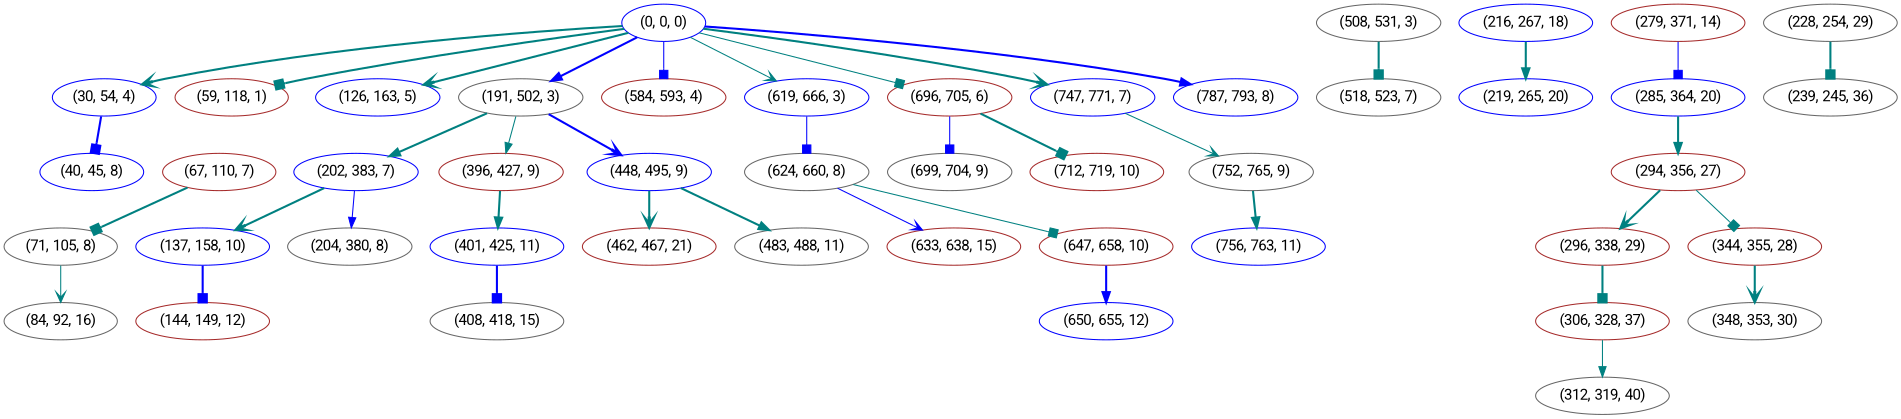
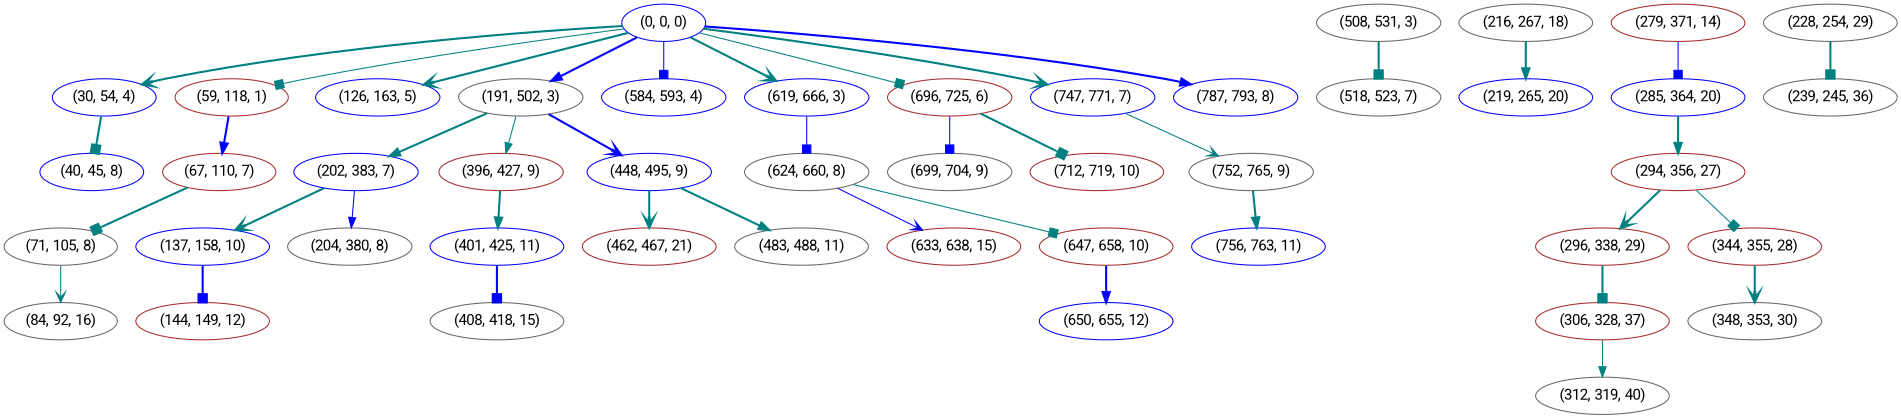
(1526, 23) -> (1526, 23)
(454, 53) -> (454, 53)
(729, 57) -> (729, 57)
(664, 97) -> (664, 97)
(950, 97) -> (950, 97)
(99, 130) -> (99, 130)
none -> (226, 130)
